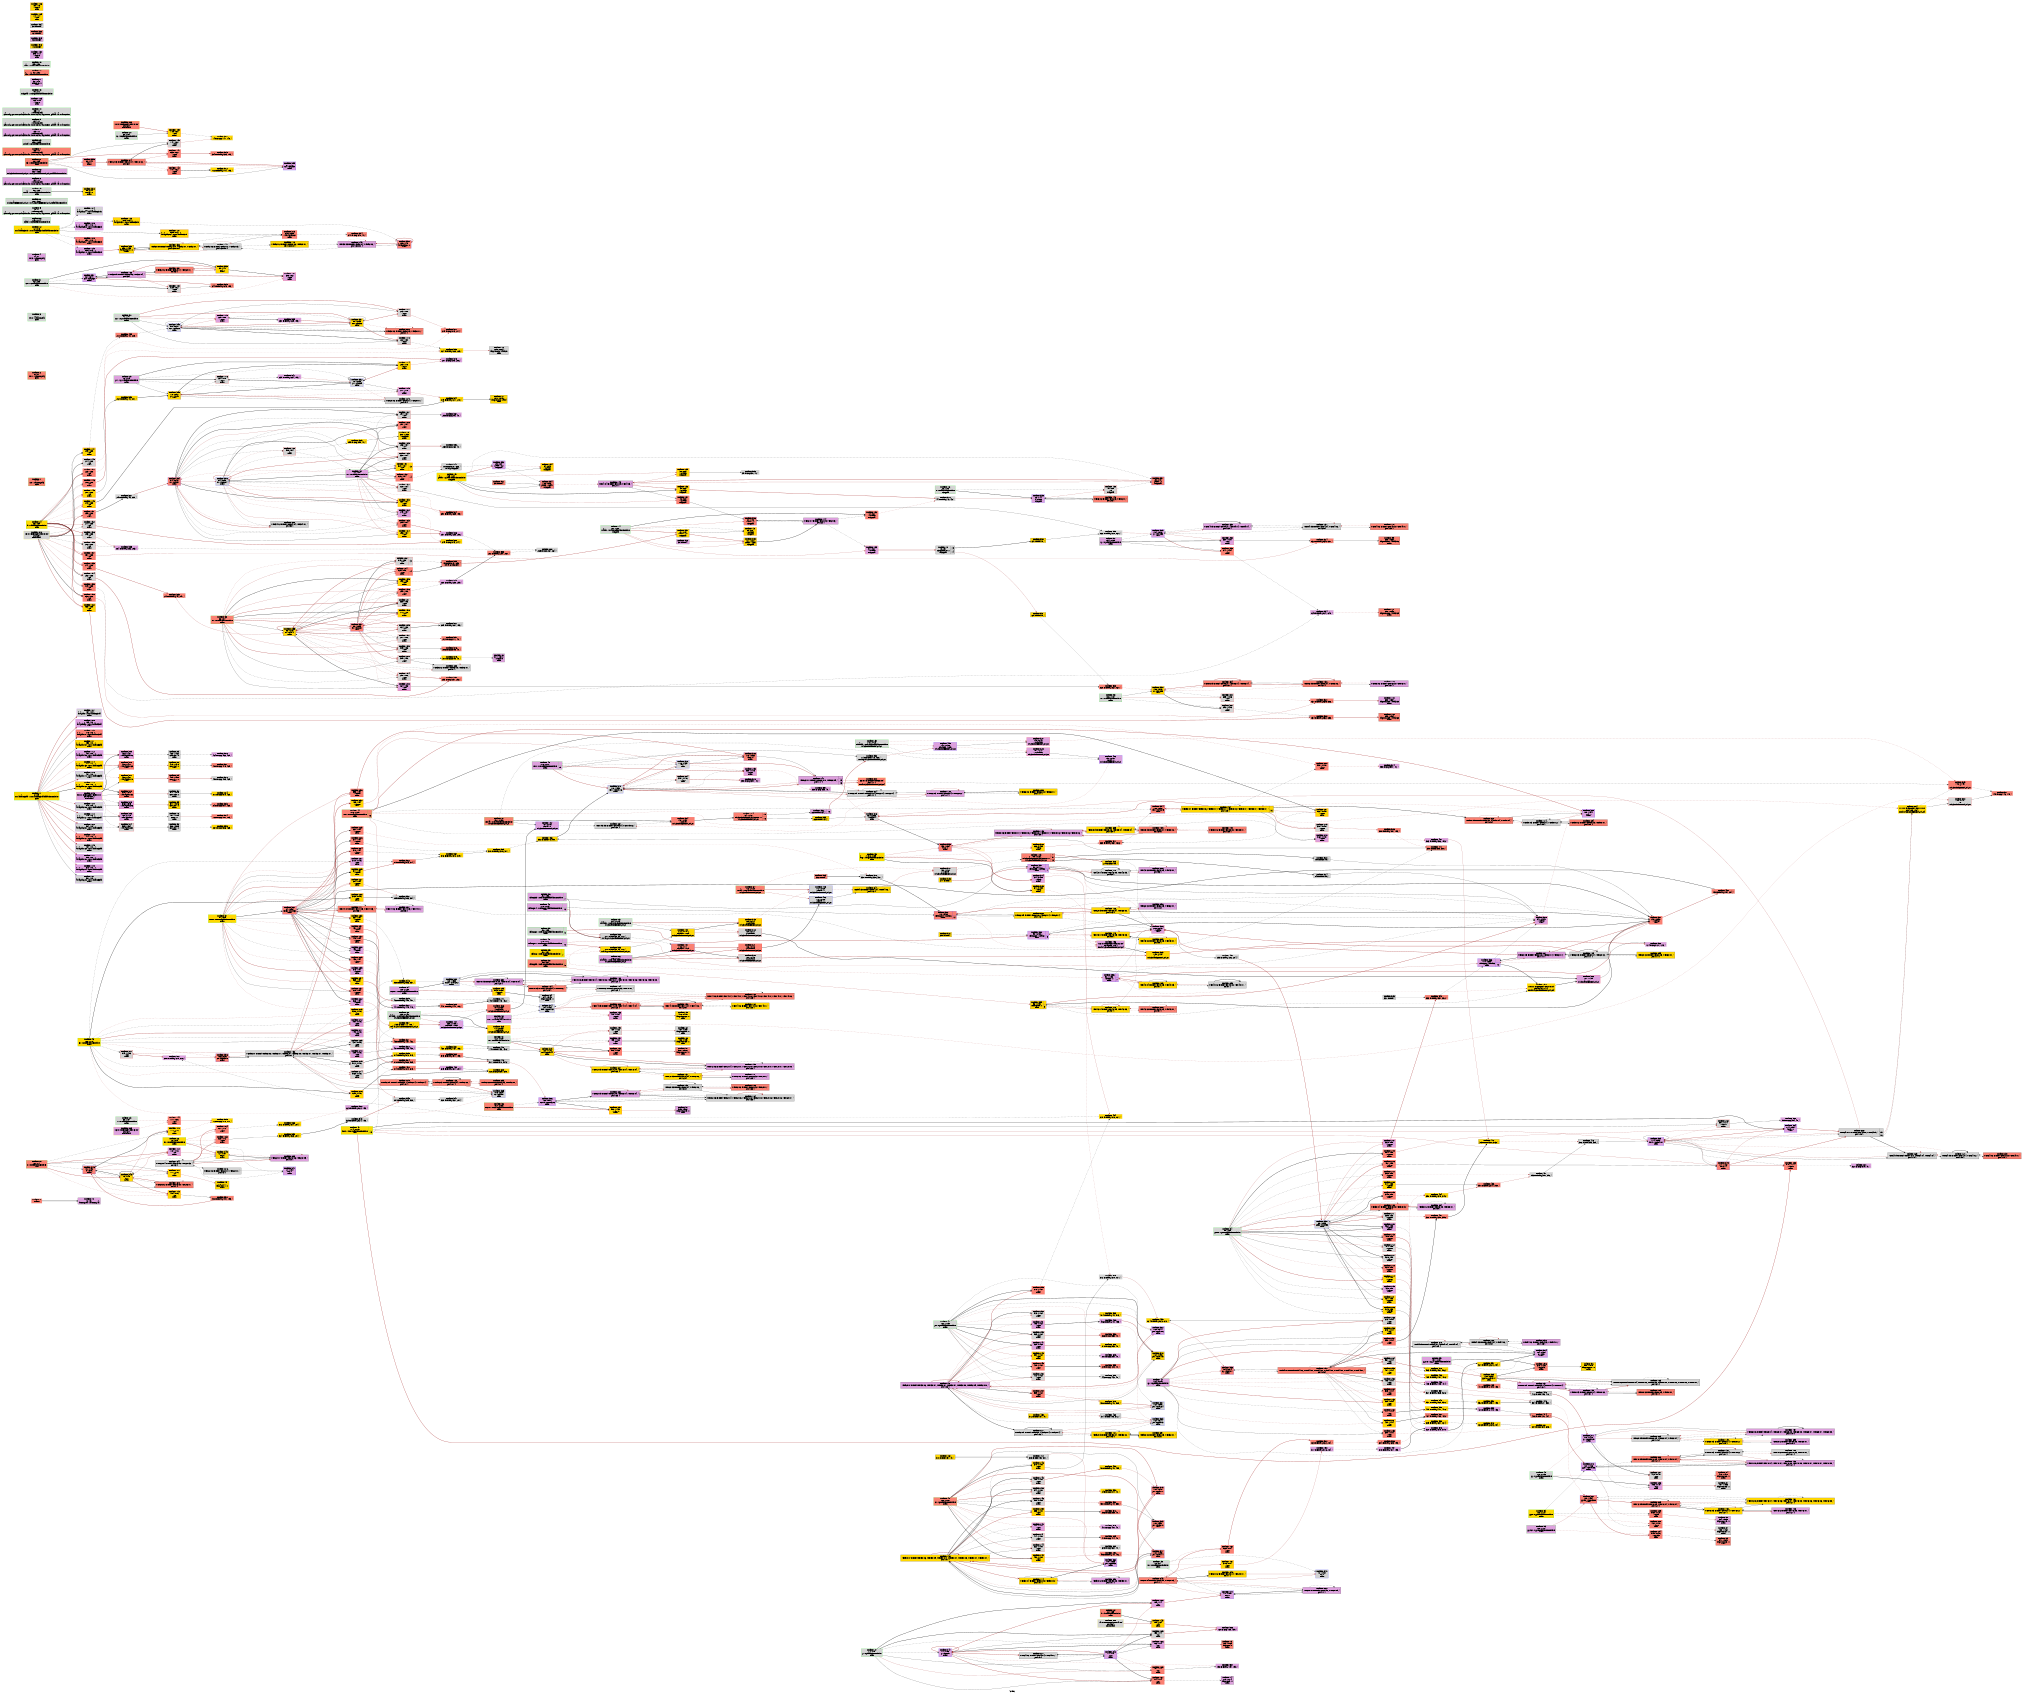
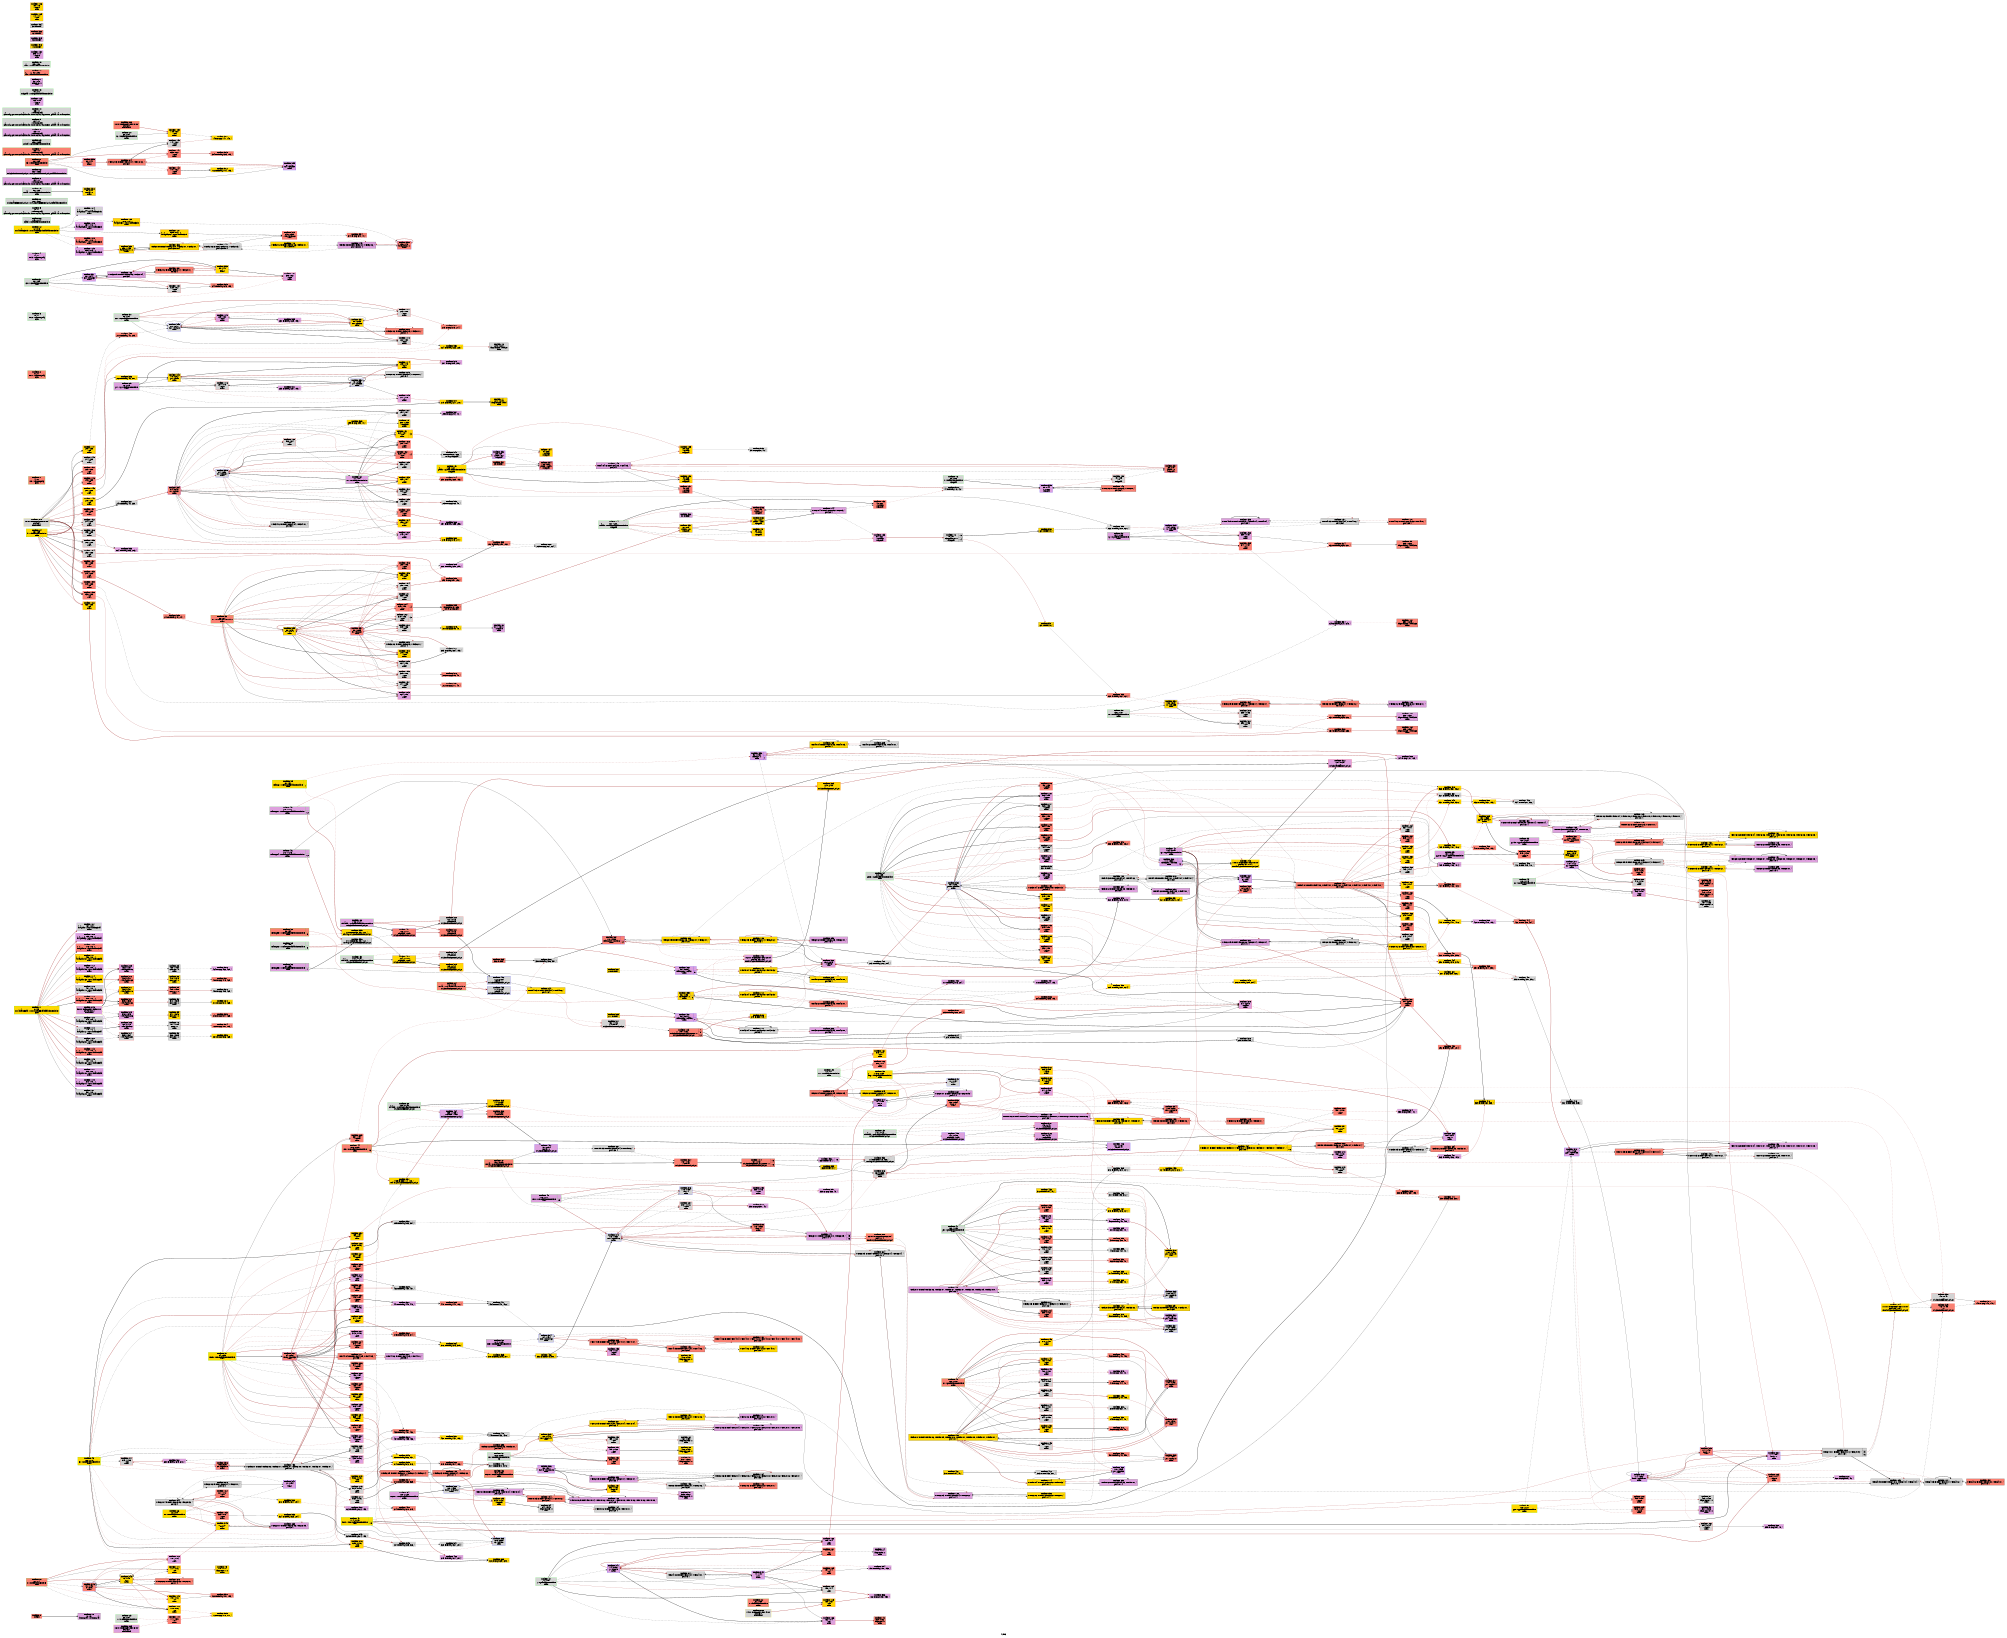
(422, 662) -> (378, 637)
(89, 786) -> (89, 1000)
(1369, 1352) -> (1408, 878)
